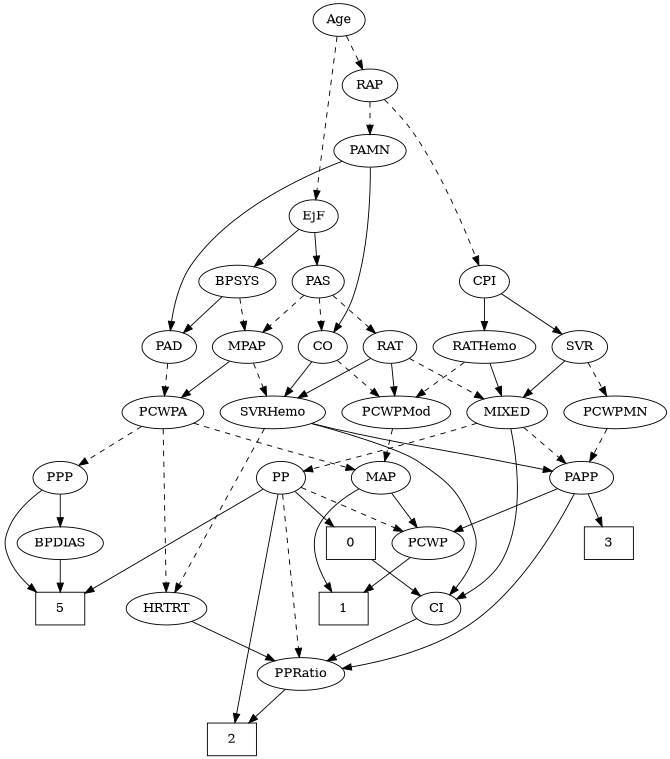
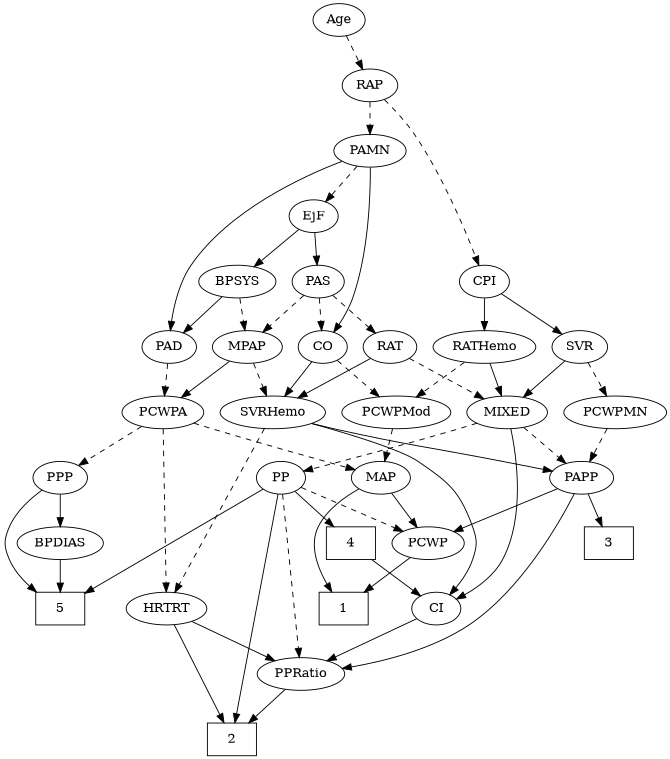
(327, 113) -> (344, 181)
(393, 375) -> none
(351, 543) -> (351, 543)
none -> (197, 670)
